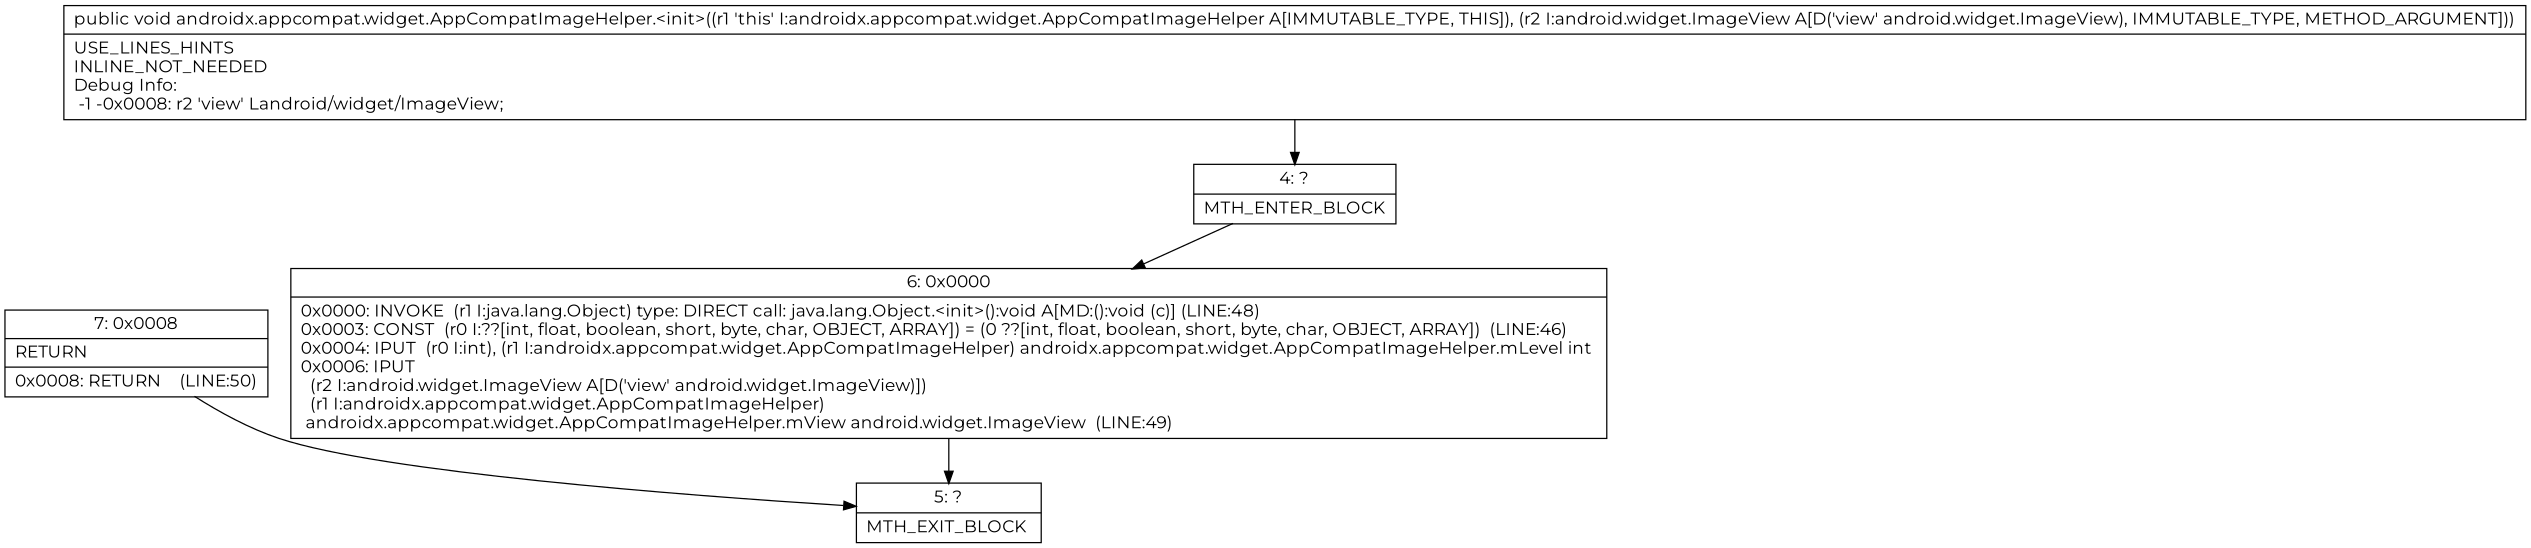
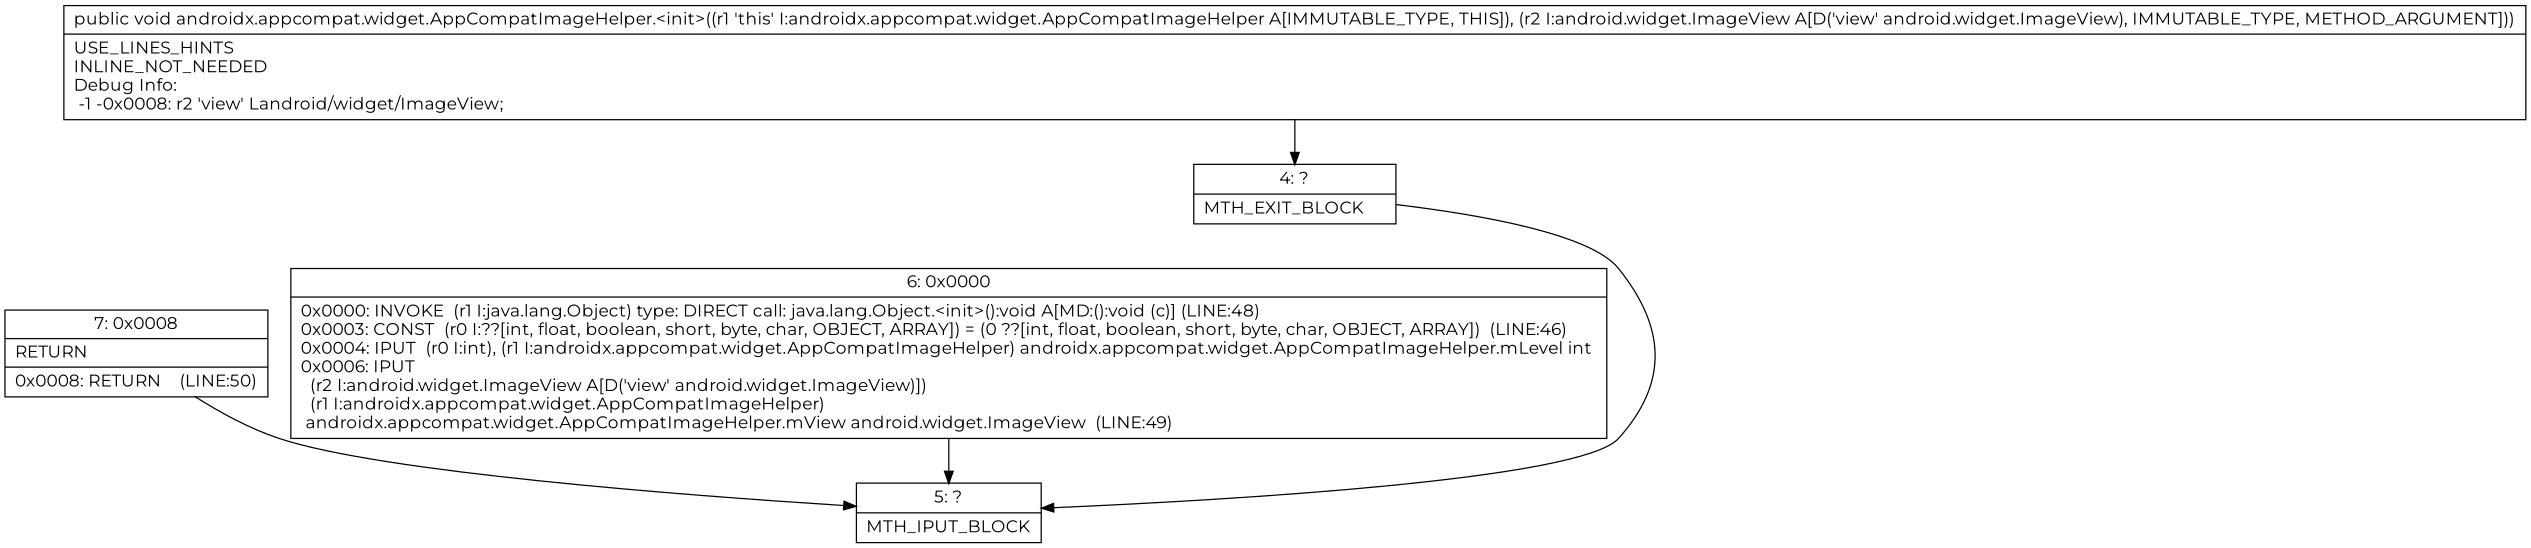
(1295, 208) -> (1284, 208)
(1188, 244) -> (1549, 463)
(947, 527) -> (949, 527)
